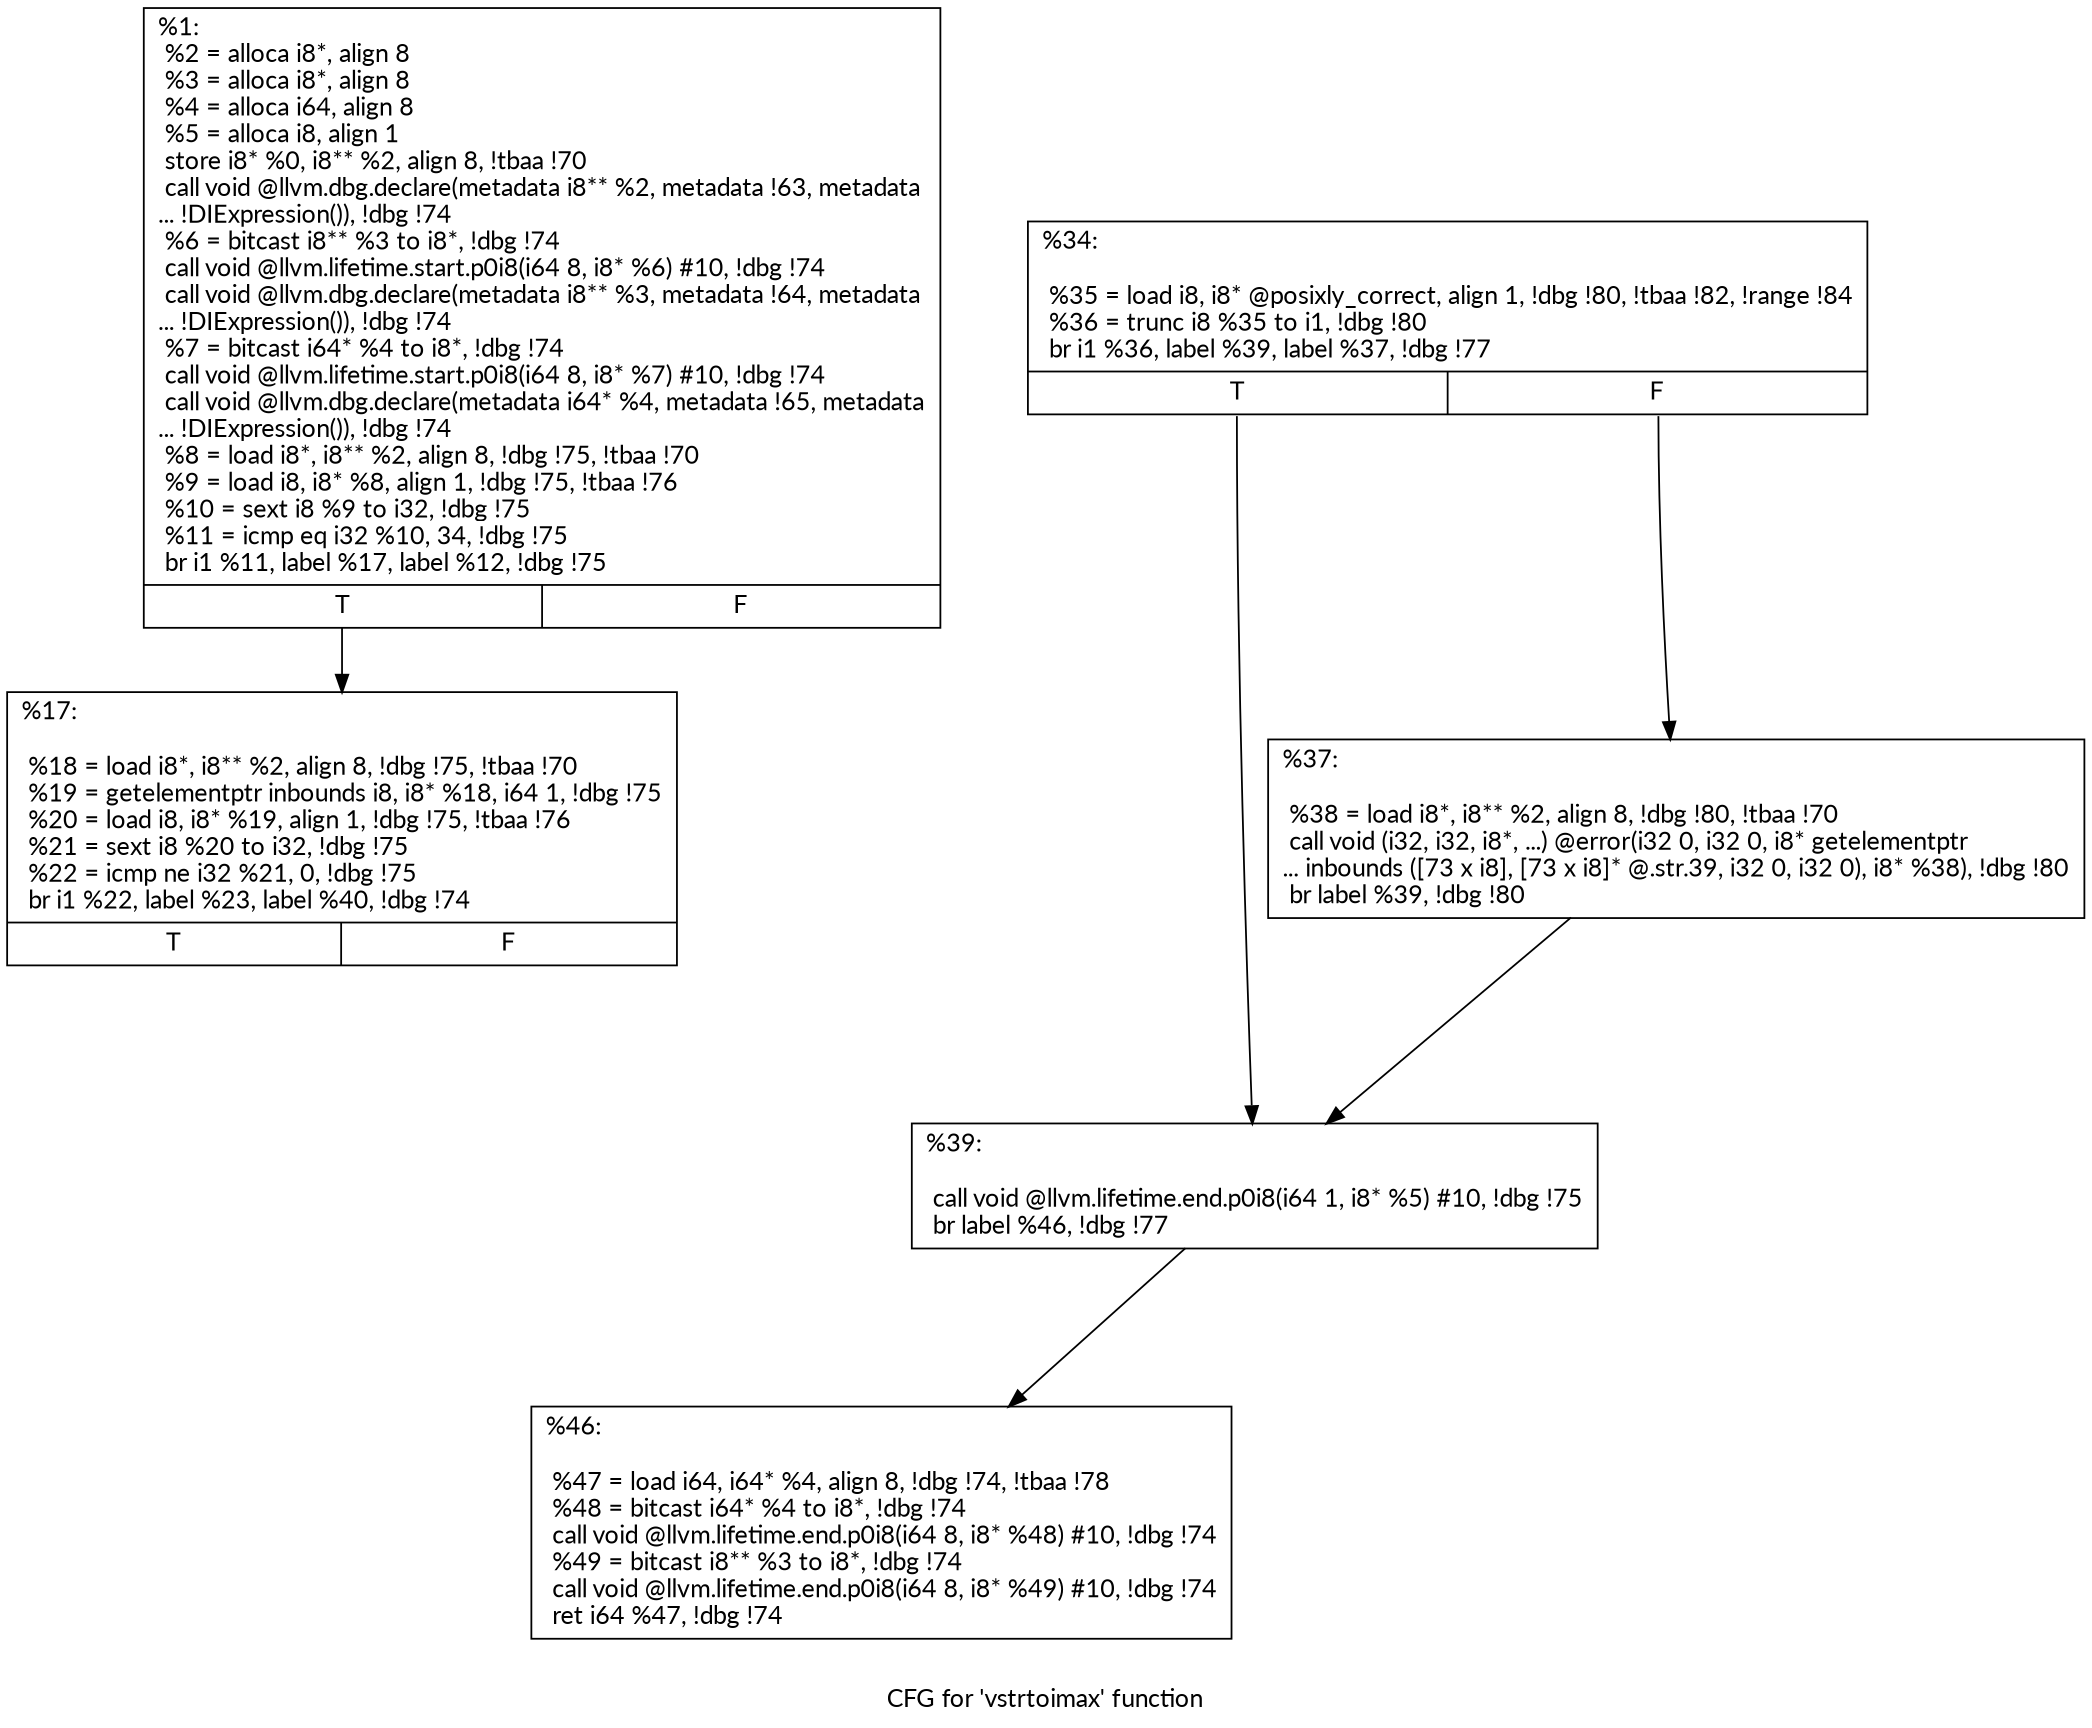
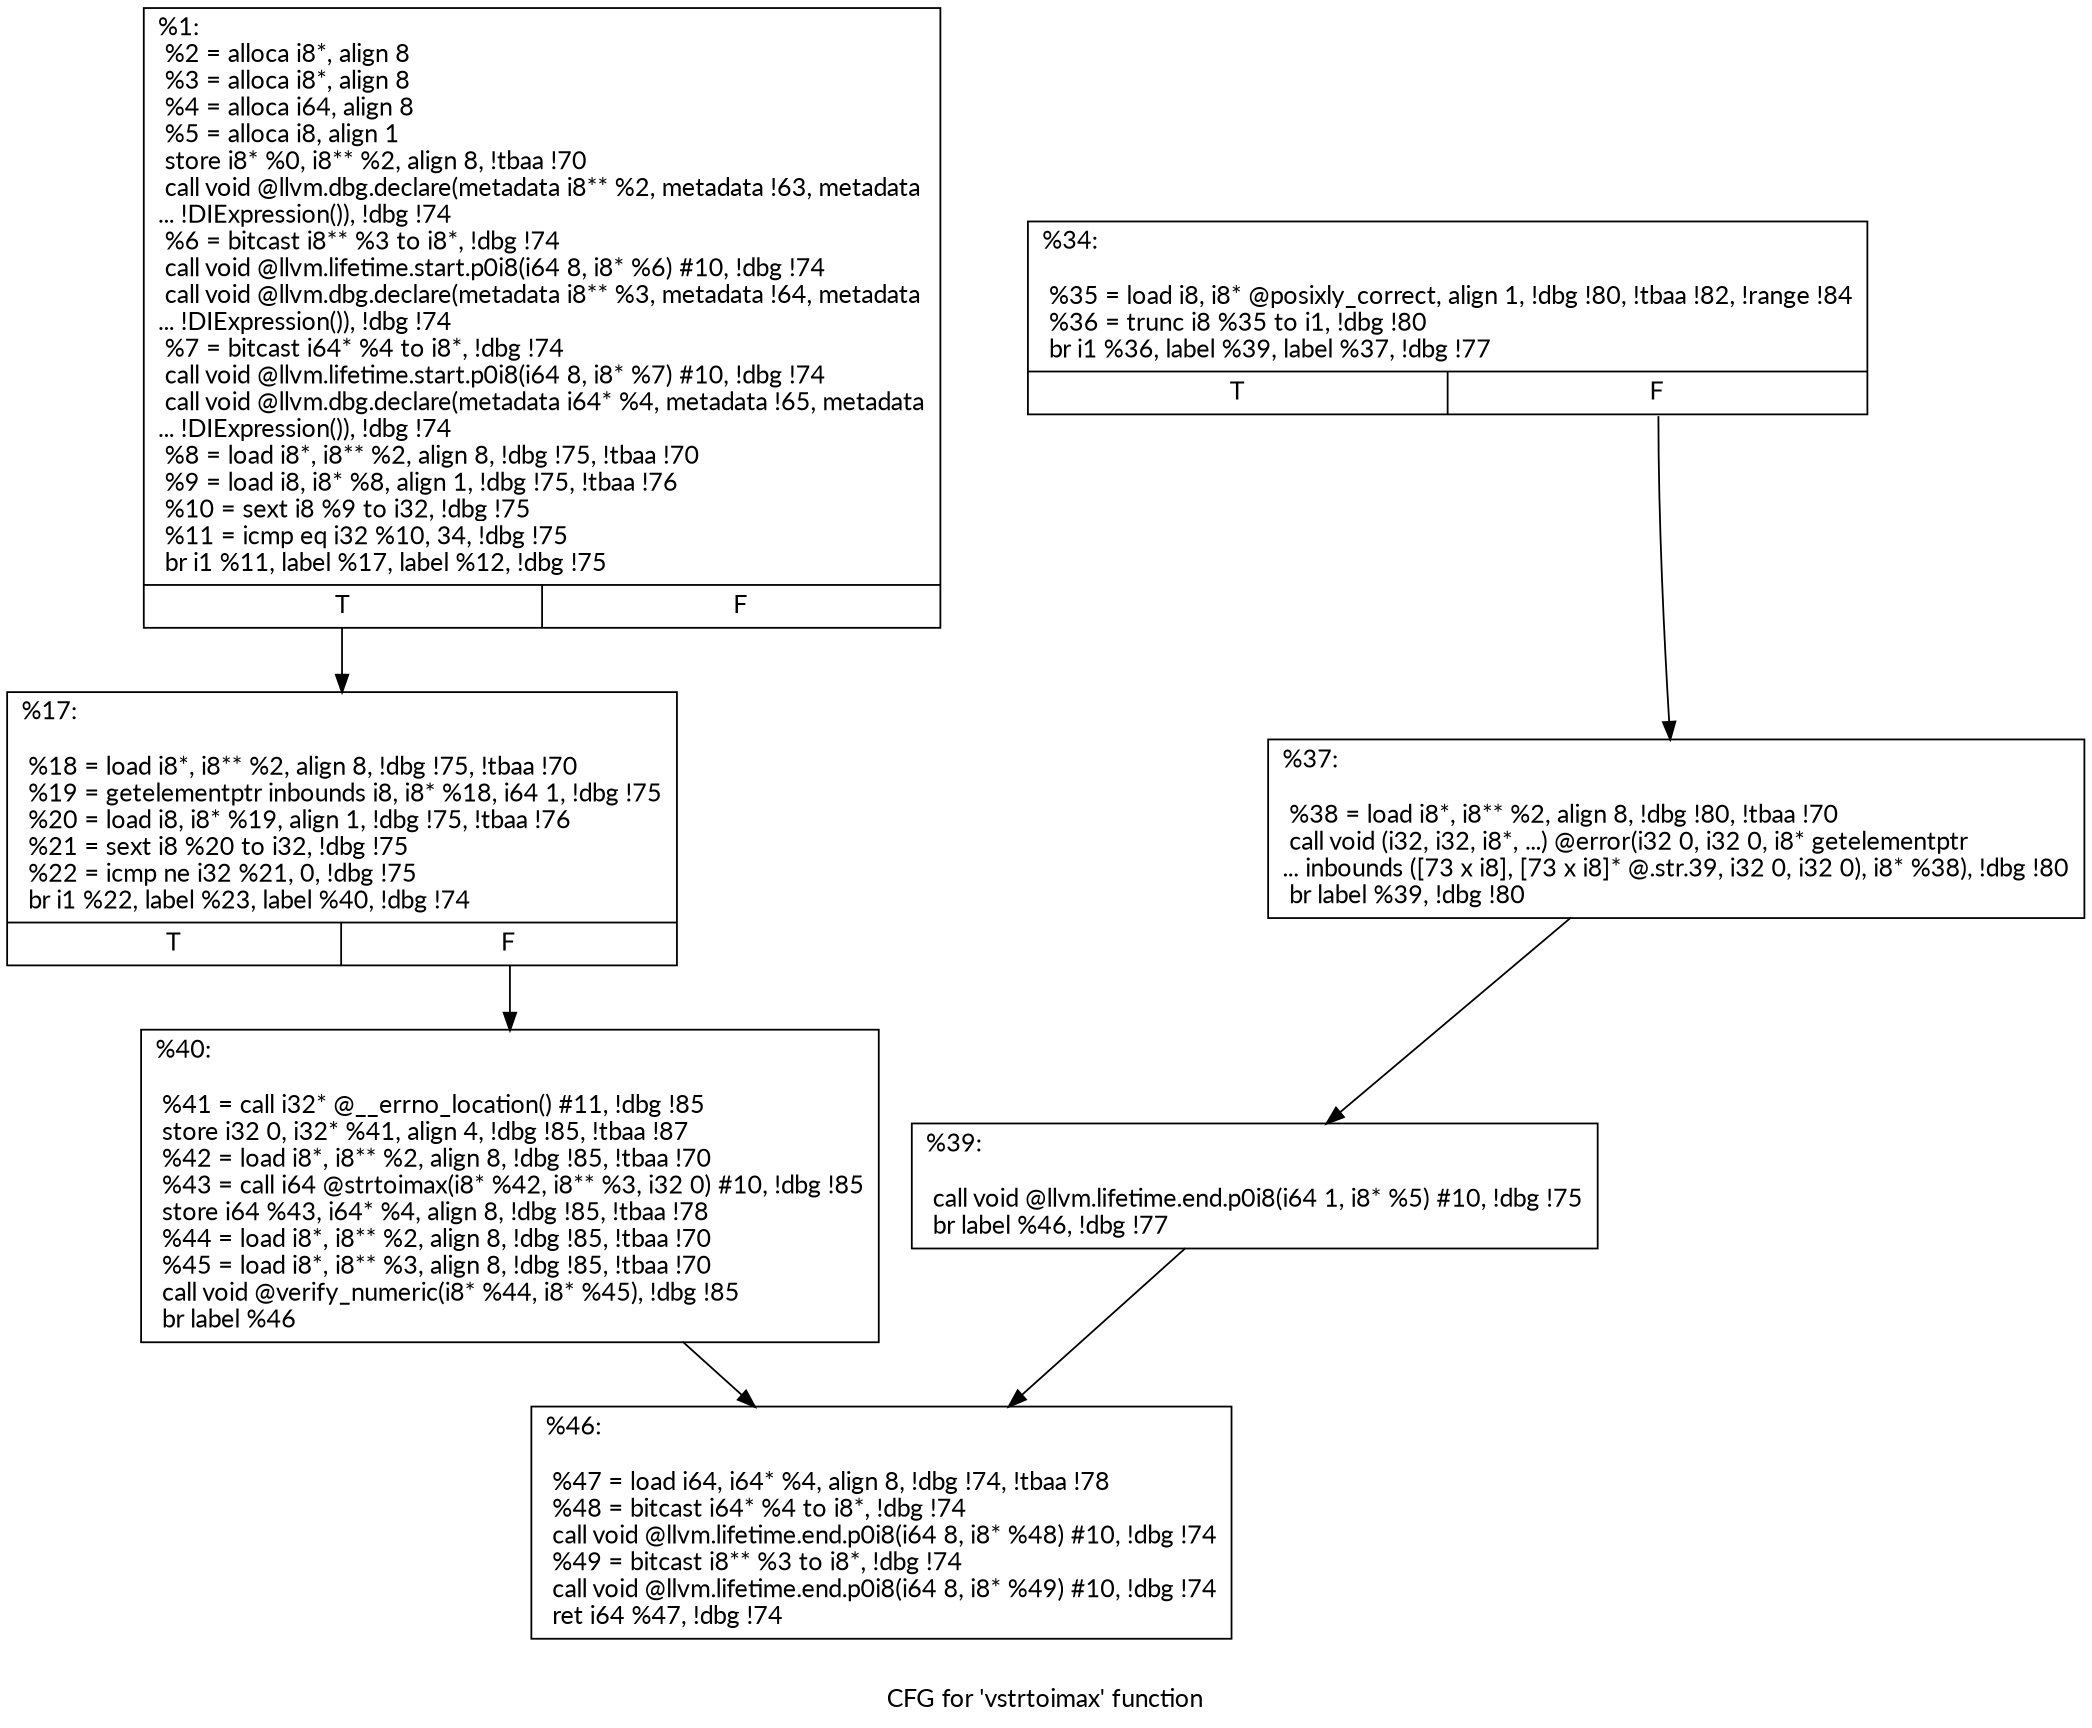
(1241, 761) -> none
none -> (510, 1186)
